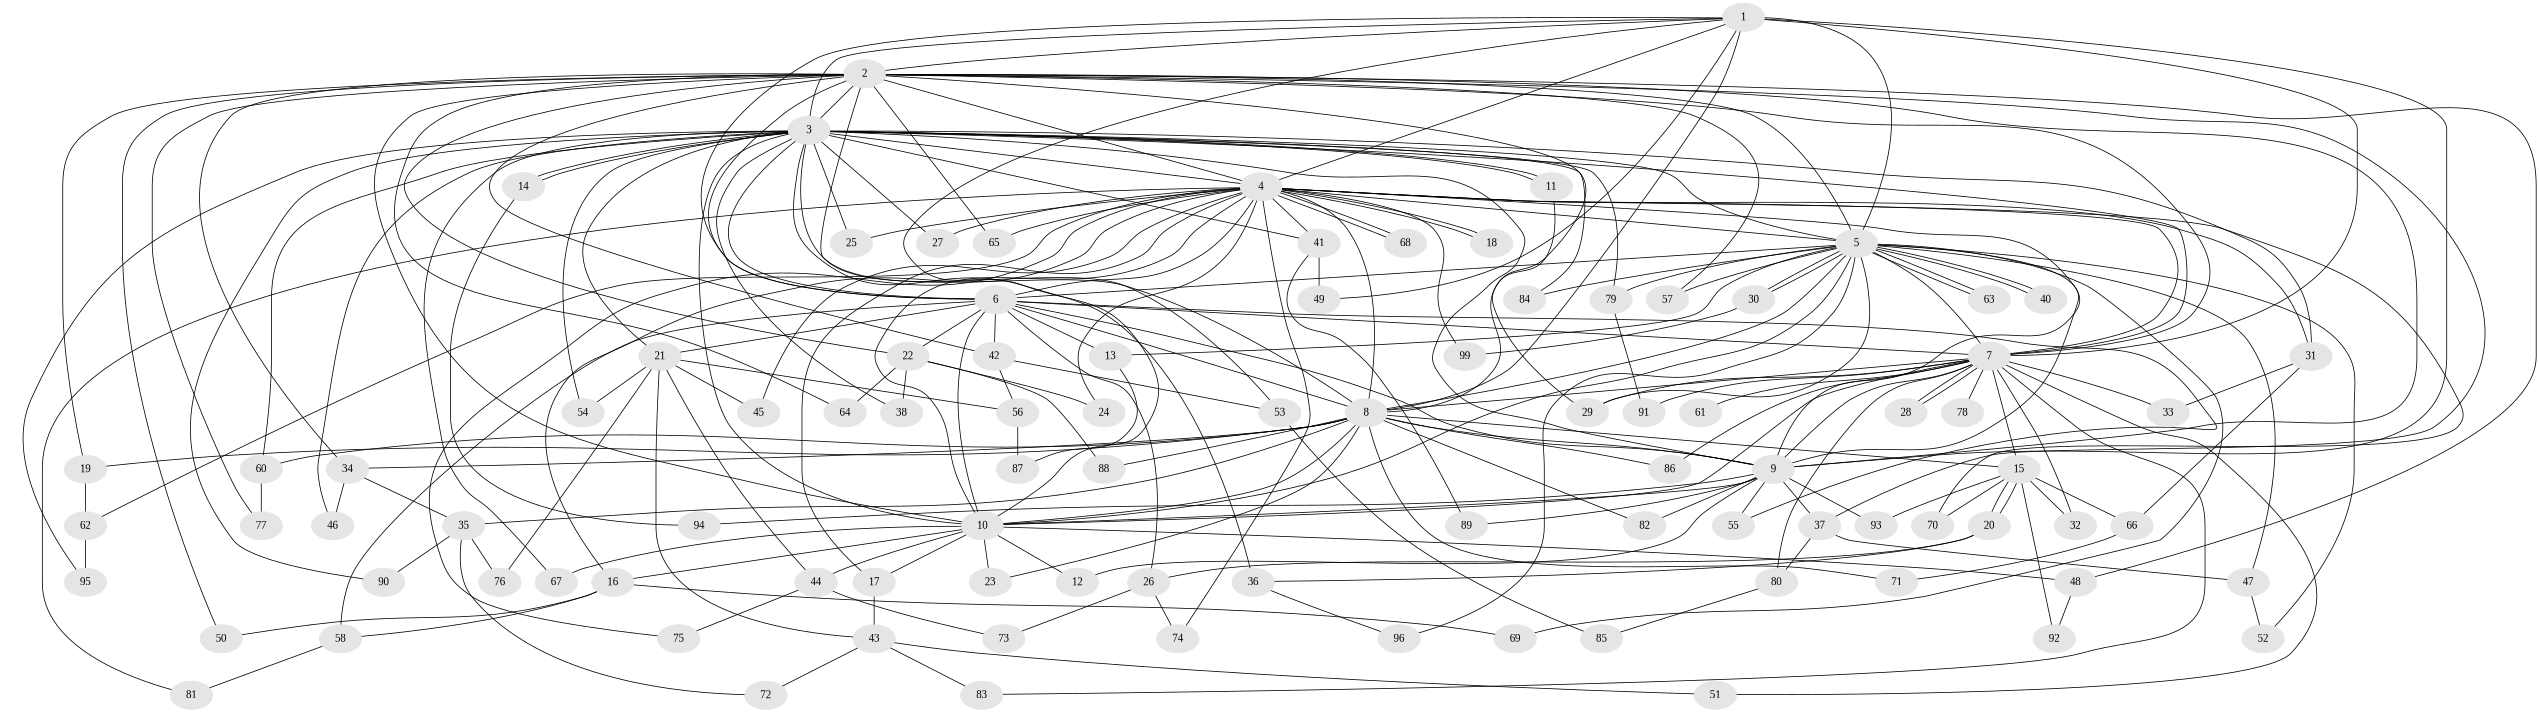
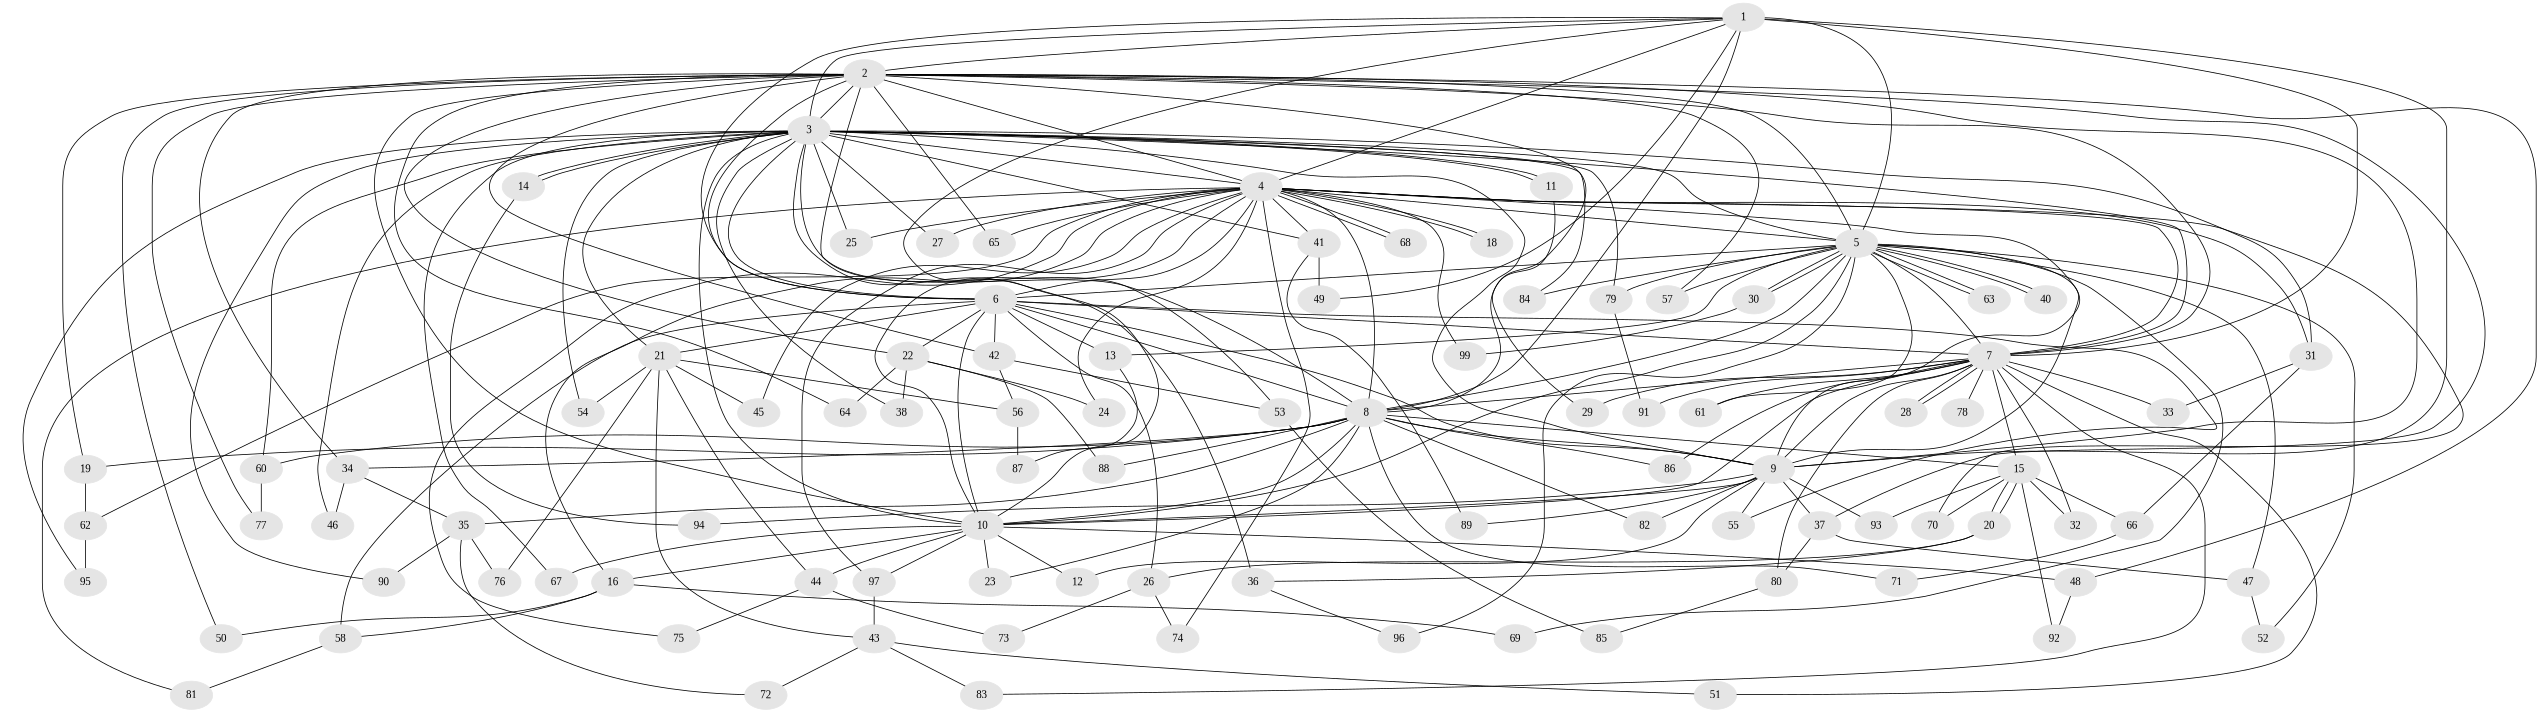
(1785, 394) -> (1905, 359)
(874, 582) -> (874, 582)
